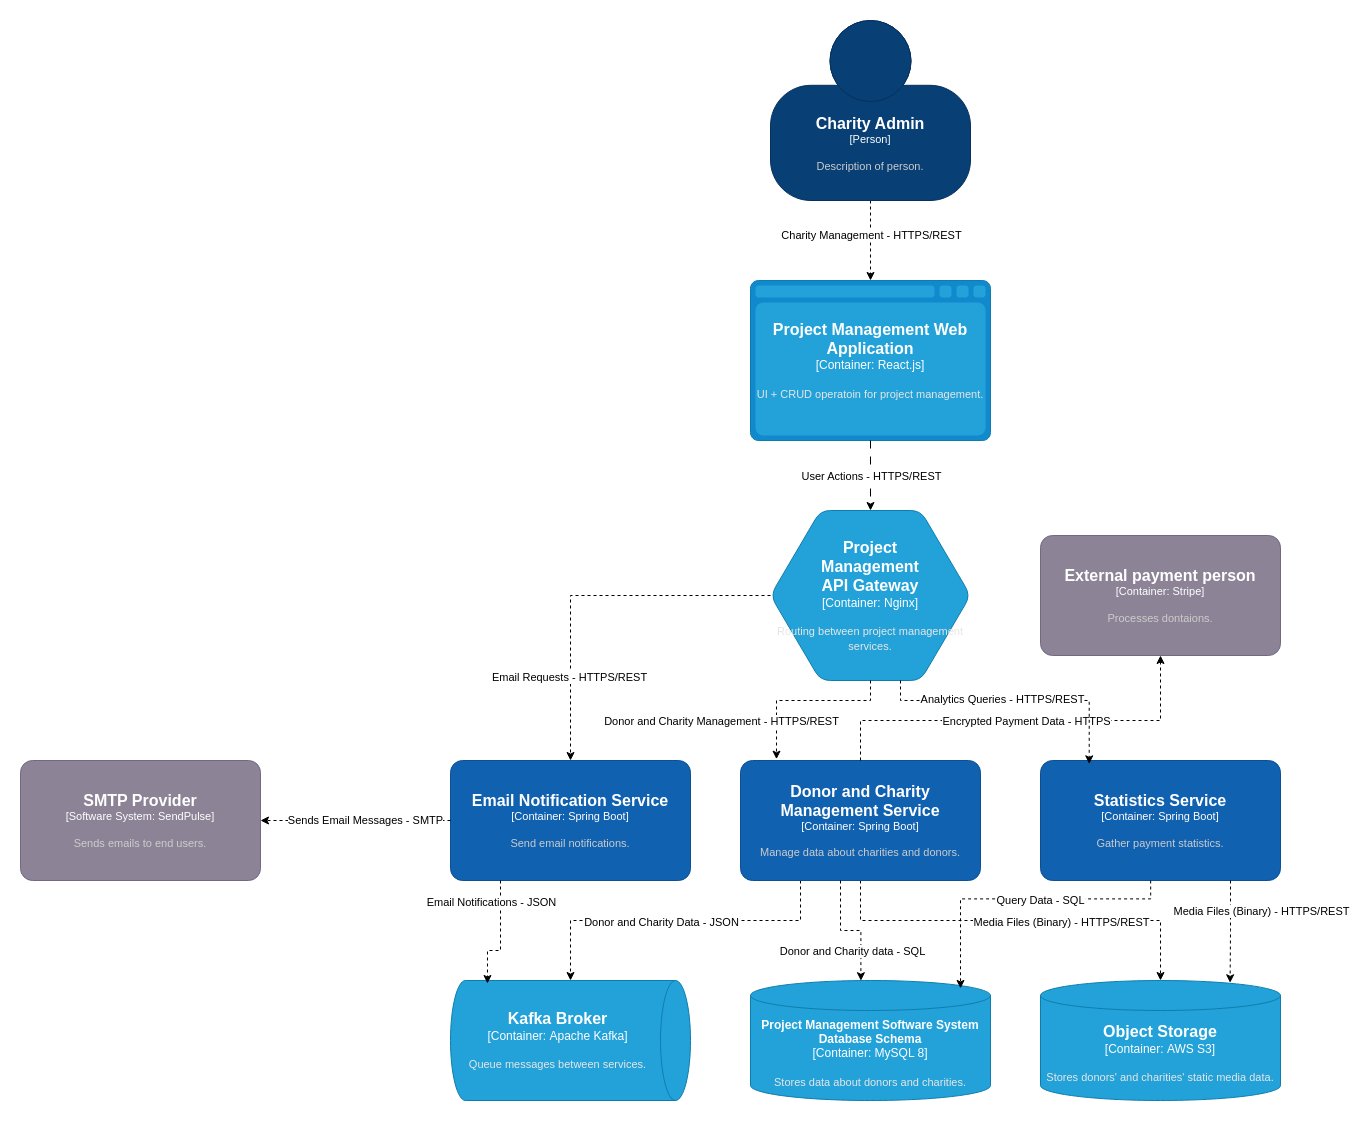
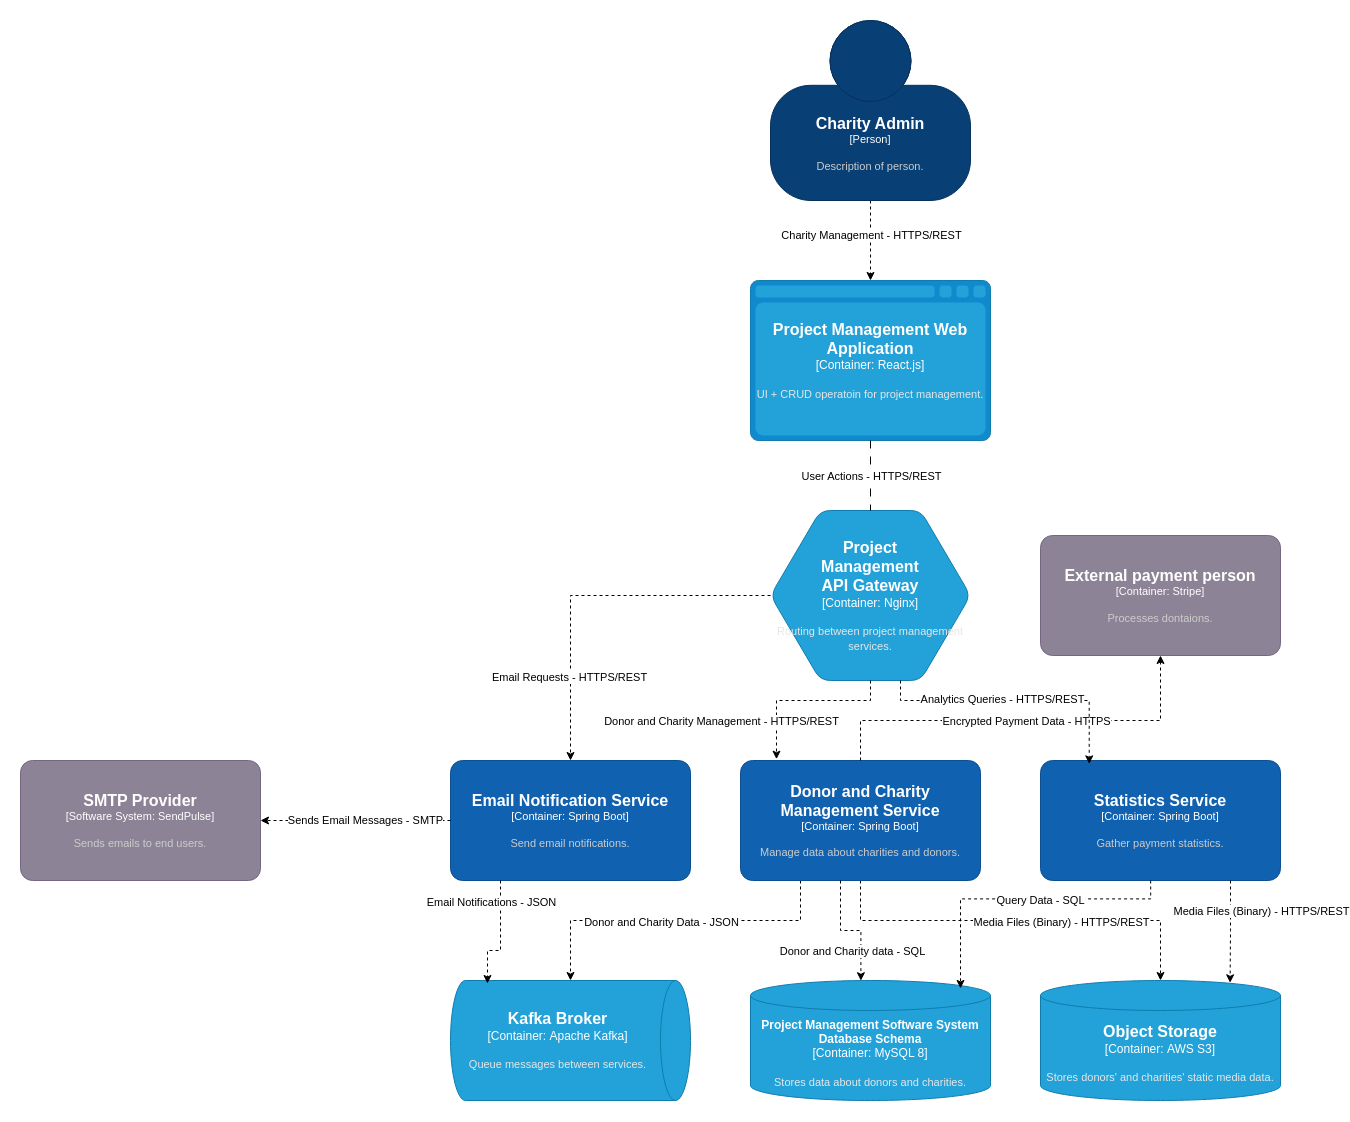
(871, 502) -> (871, 505)
